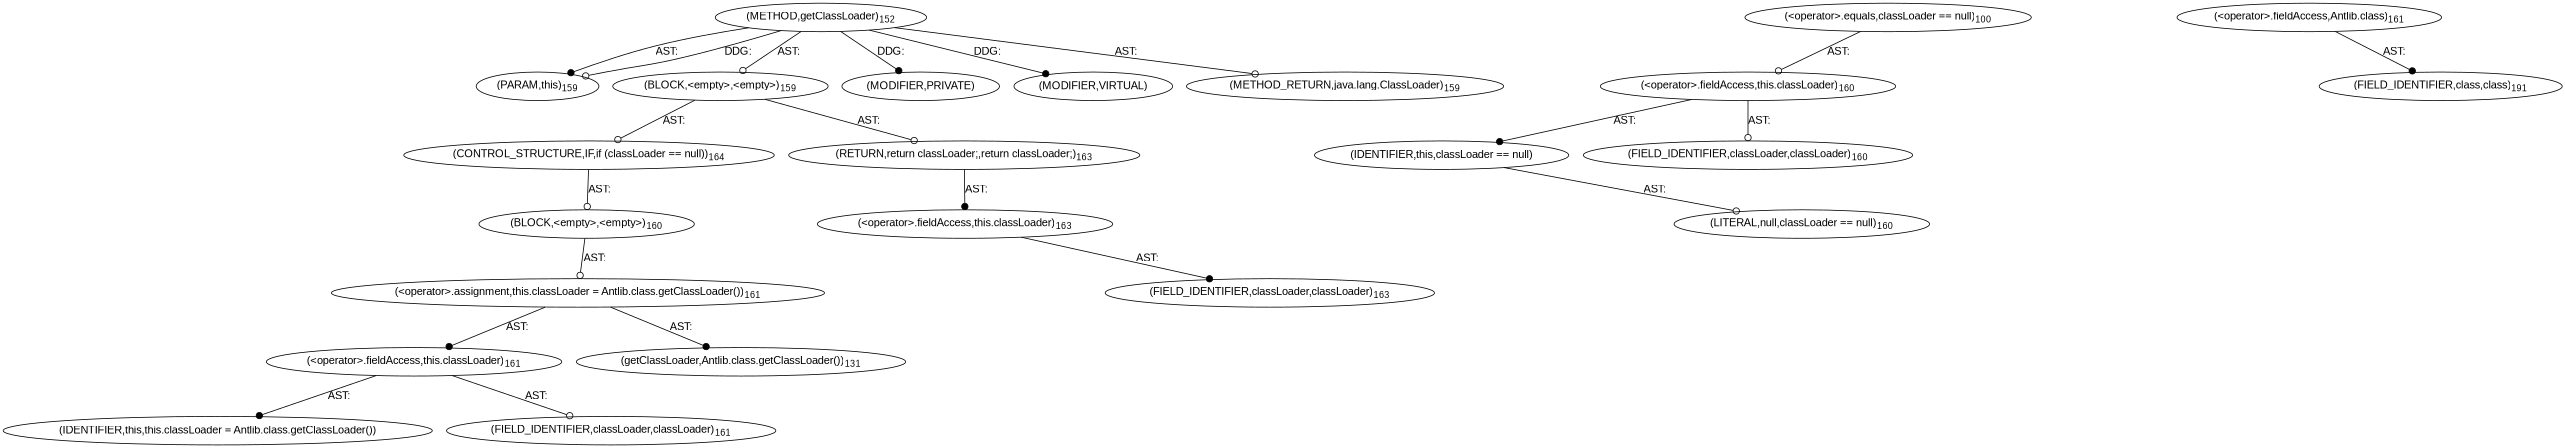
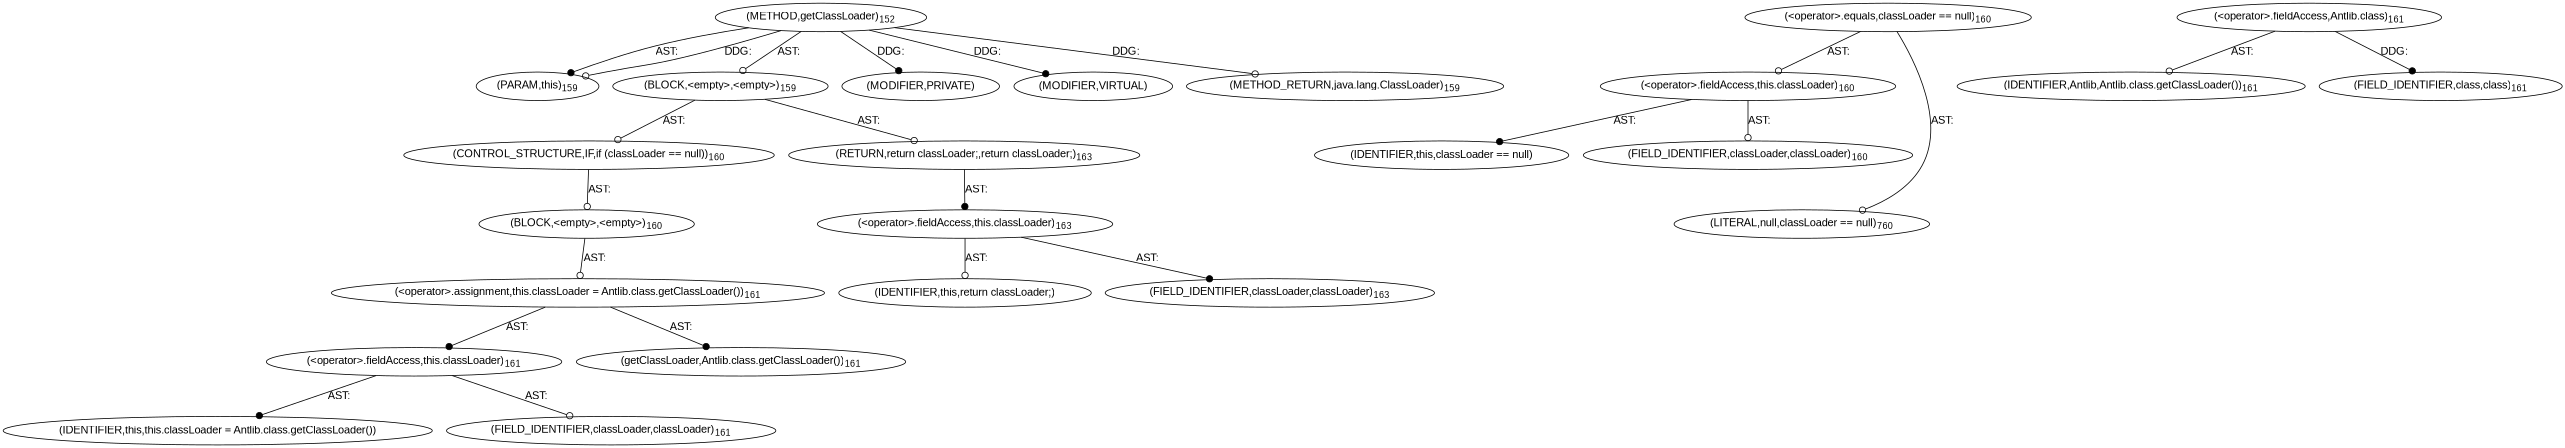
(1984, 16) -> (1984, 16)
(1128, 52) -> (1128, 52)
(2396, 52) -> (2396, 52)
(2519, 85) -> (2519, 85)
none -> (2131, 86)
(717, 154) -> (717, 154)
(1619, 189) -> (1931, 132)
(1885, 223) -> (1885, 223)
none -> (965, 293)
(853, 361) -> (853, 361)
